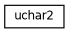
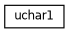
(34, 17) -> (34, 17)
